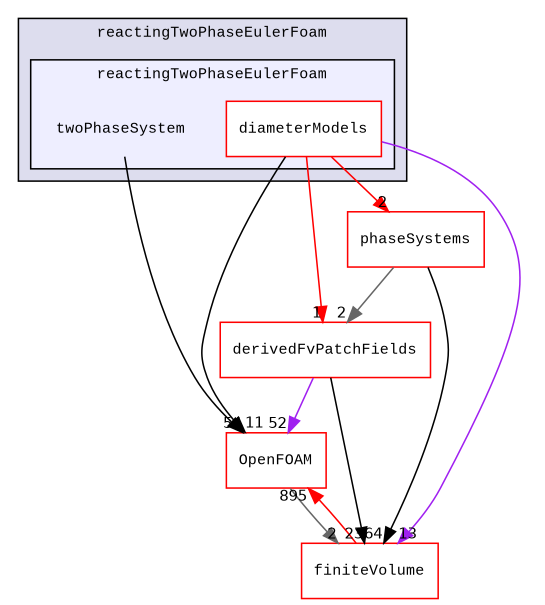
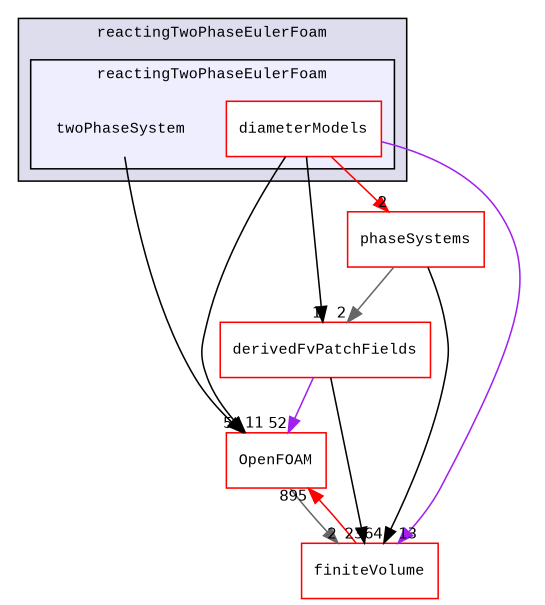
(314, 232) -> (314, 232)
